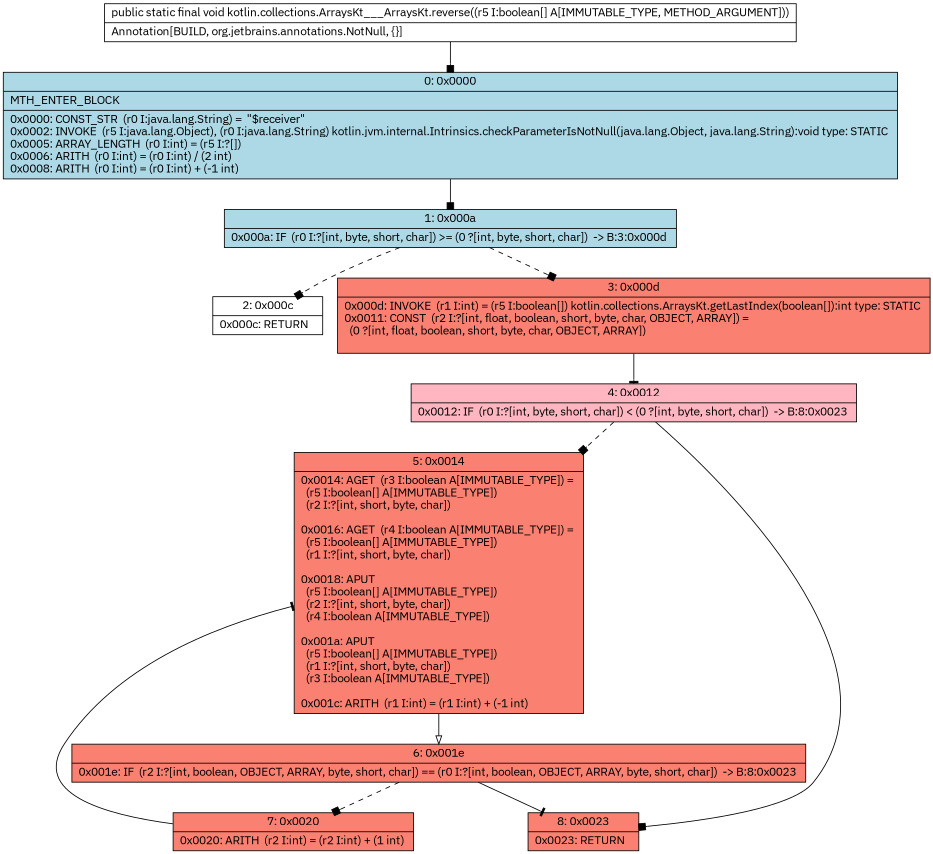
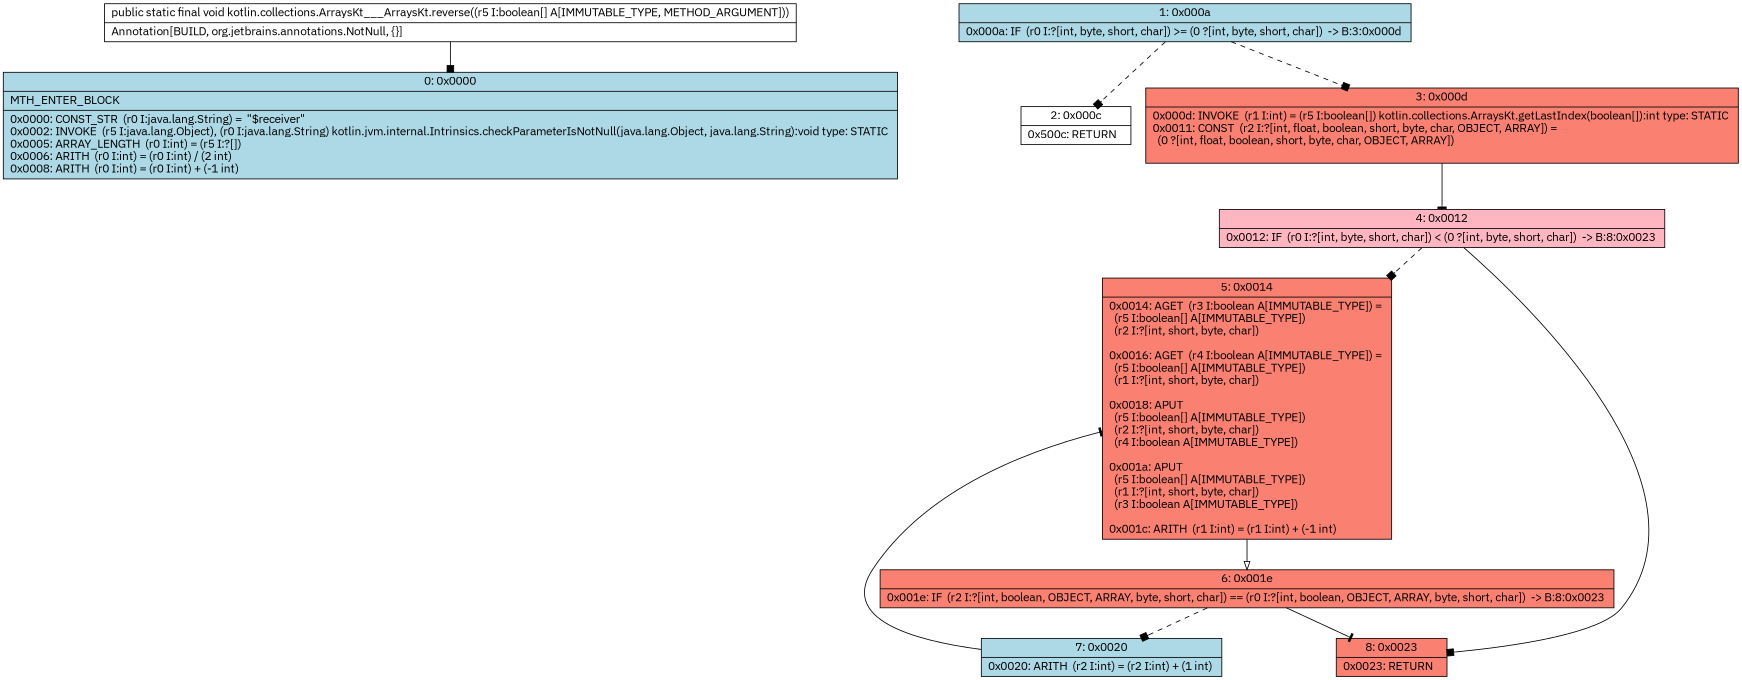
(450, 190) -> none
(268, 325) -> (1076, 135)
(293, 832) -> (1102, 657)
